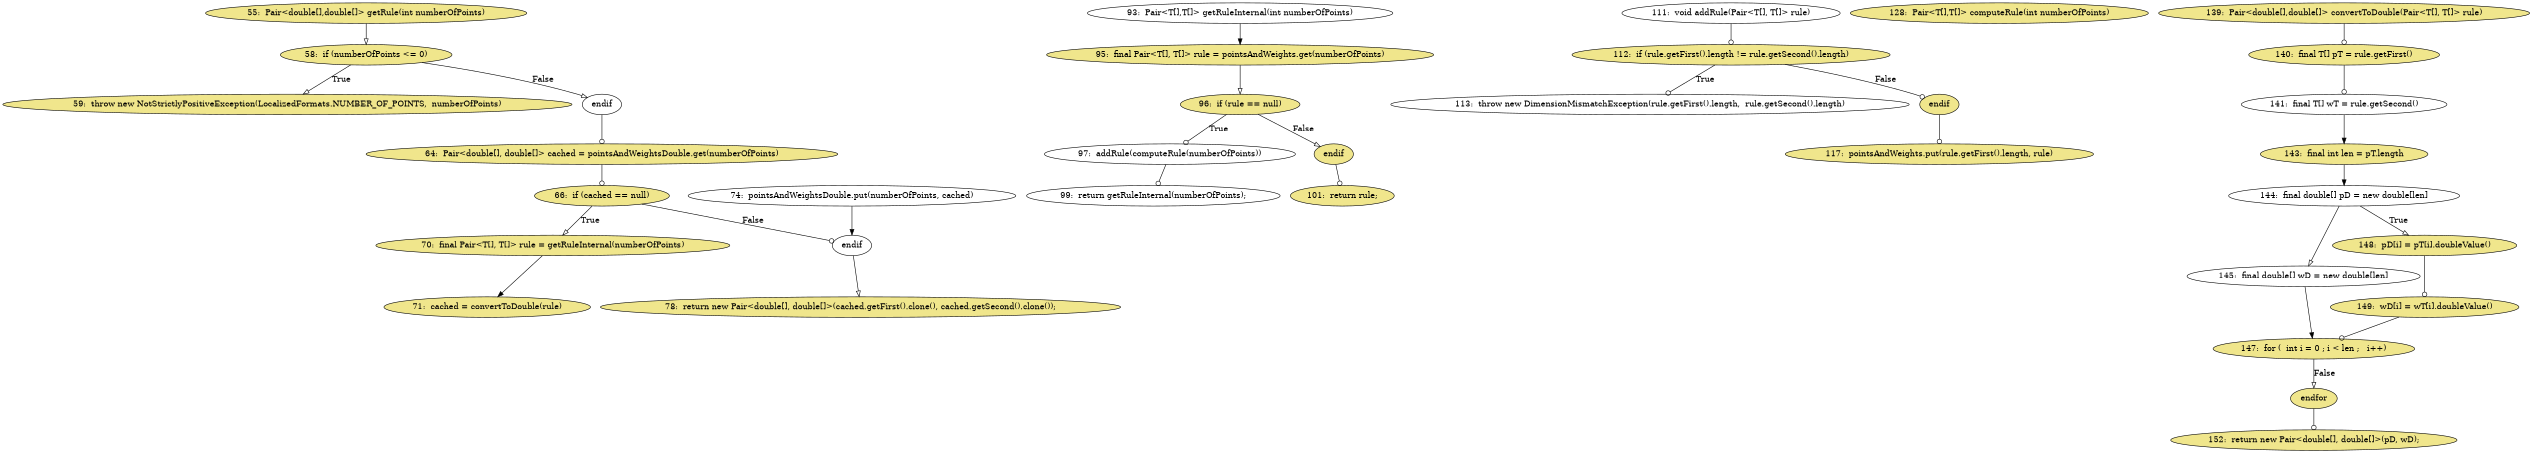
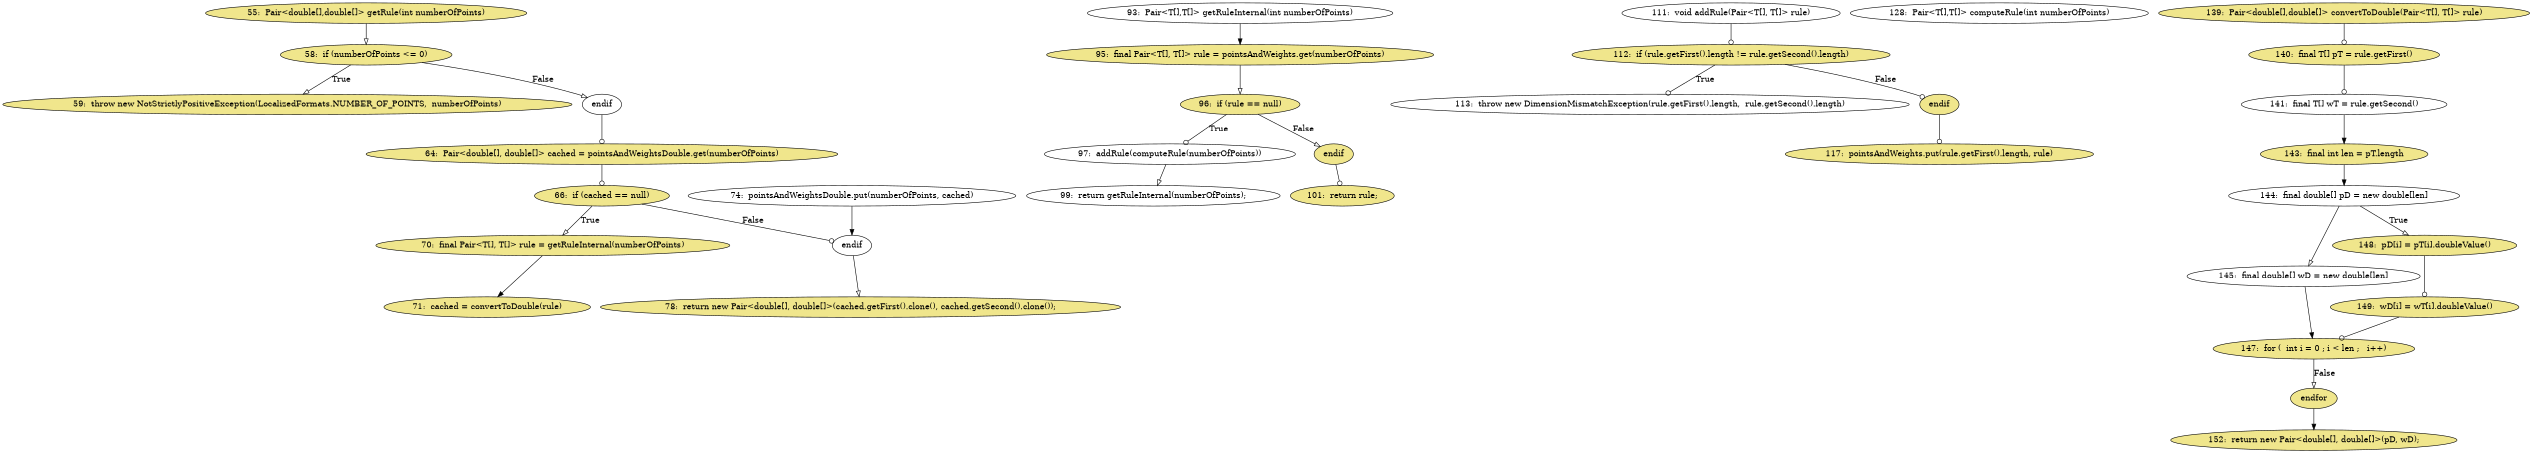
(1999, 13) -> (1999, 13)
(1162, 173) -> (1163, 172)
(2314, 417) -> (2314, 416)
